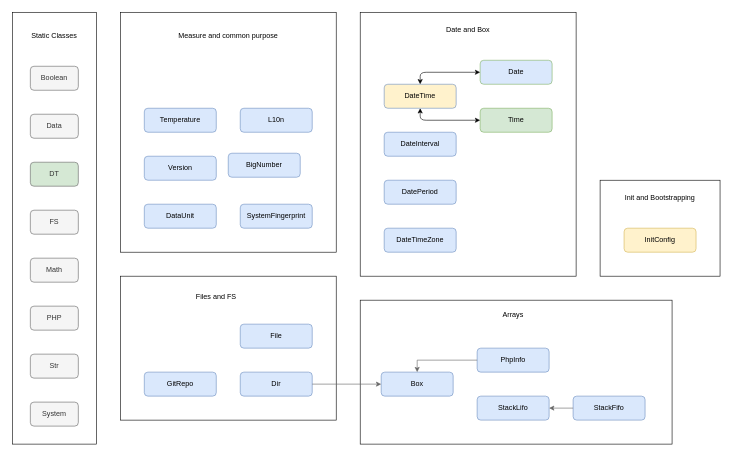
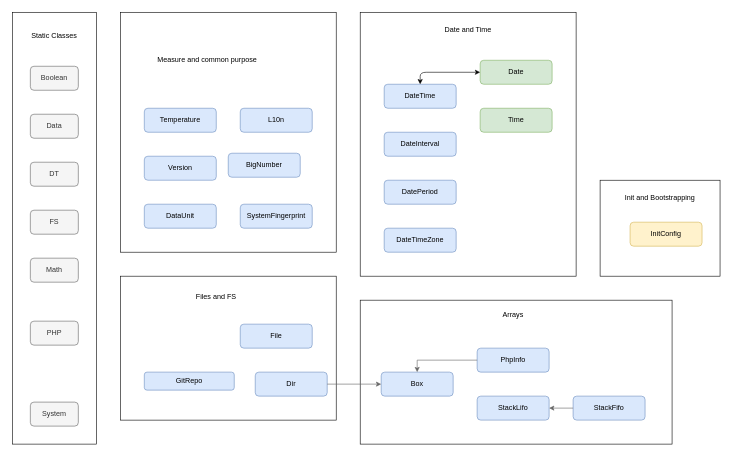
(468, 30) -> (468, 30)
(228, 36) -> (207, 60)
(516, 72) -> (516, 72)
(420, 96) -> (420, 96)
(421, 118) -> none
(54, 174) -> (54, 174)
(660, 240) -> (666, 234)
(54, 318) -> (54, 333)
(54, 366) -> none
(180, 384) -> (189, 381)
(276, 384) -> (291, 384)
